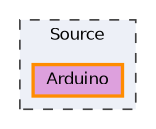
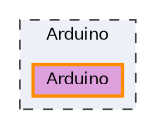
(78, 36) -> (78, 36)
